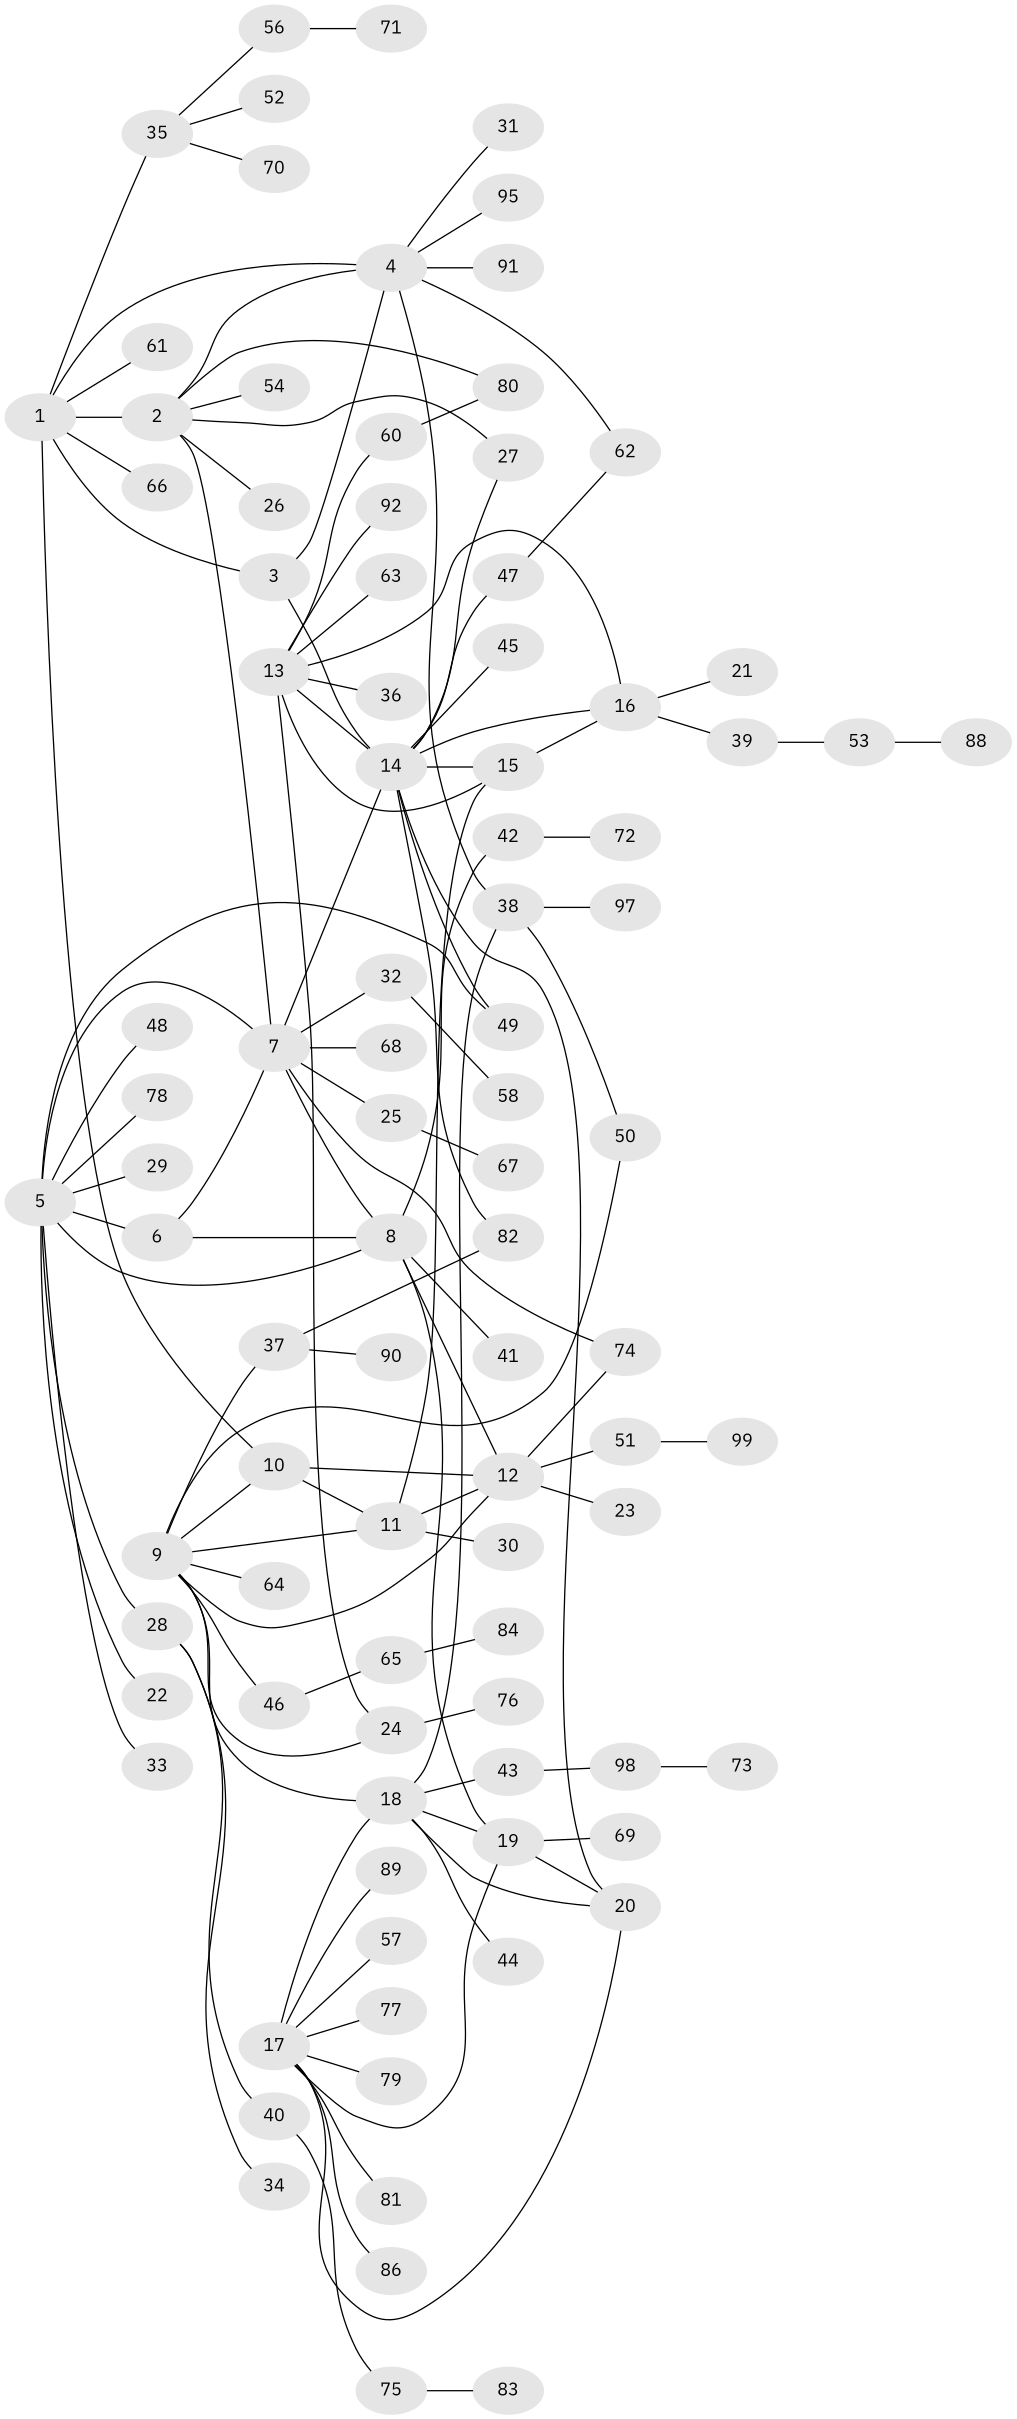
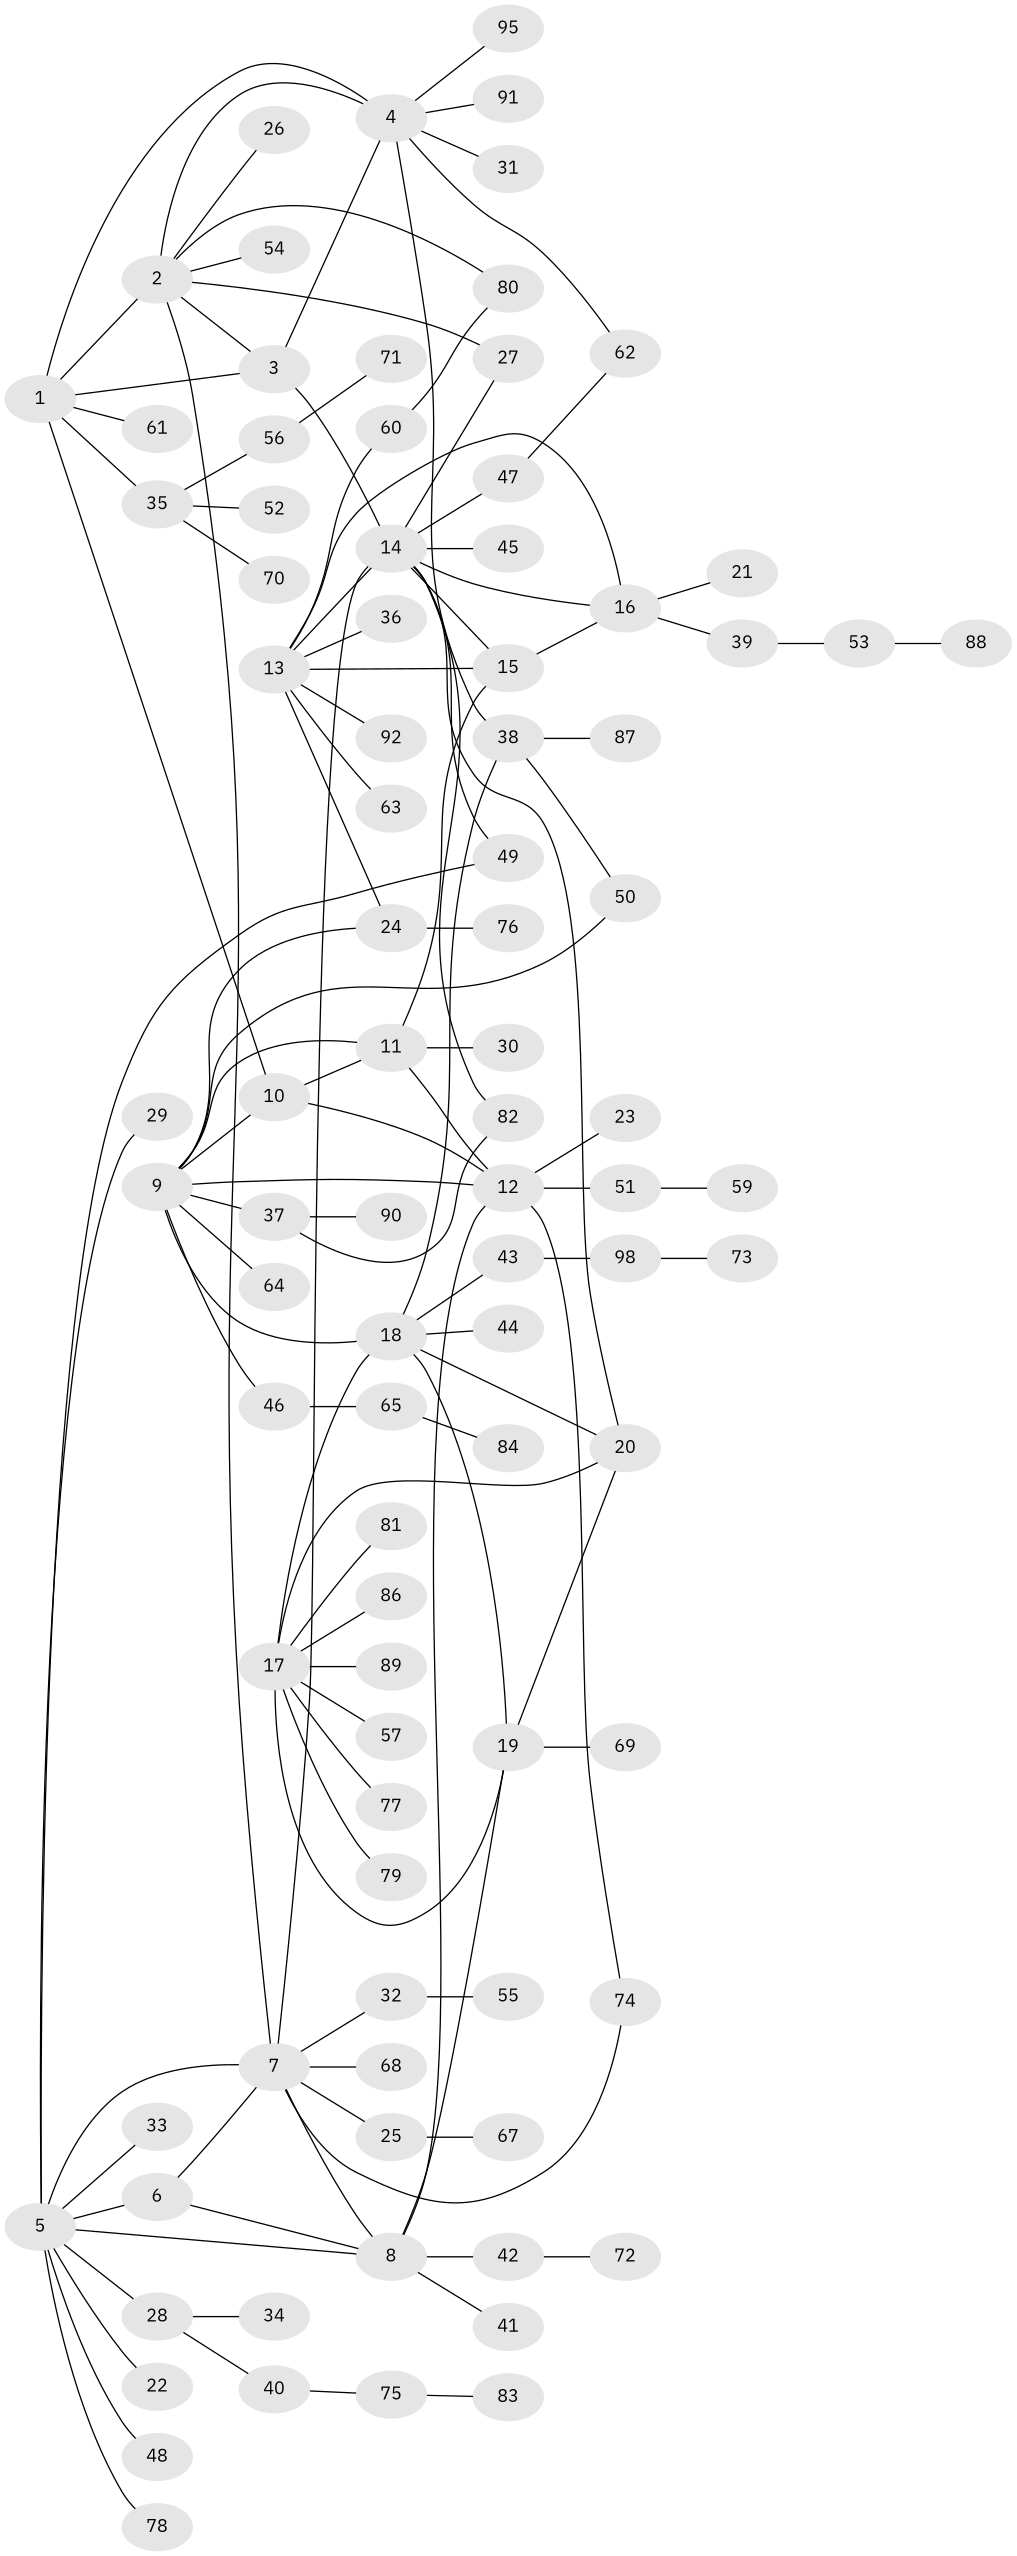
none -> (216, 324)
(157, 487) -> none
(625, 907) -> (625, 738)
(508, 1097) -> (508, 1997)
(742, 1442) -> (742, 1188)
